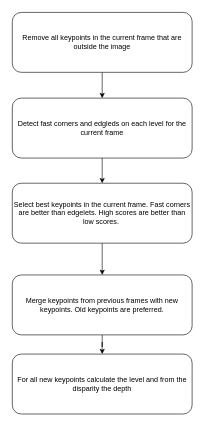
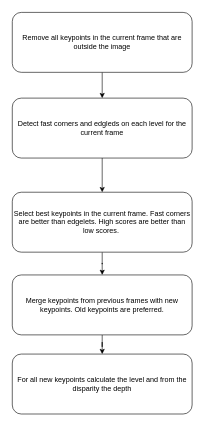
(102, 213) -> (102, 222)
